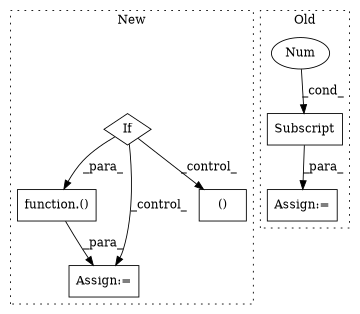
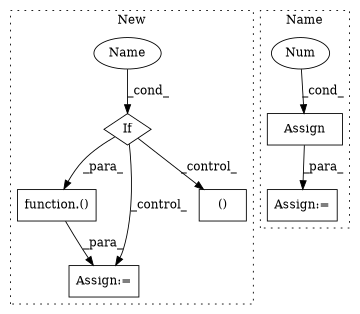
(305, 21) -> (305, 21)
none -> (128, 53)
(305, 129) -> (305, 129)
